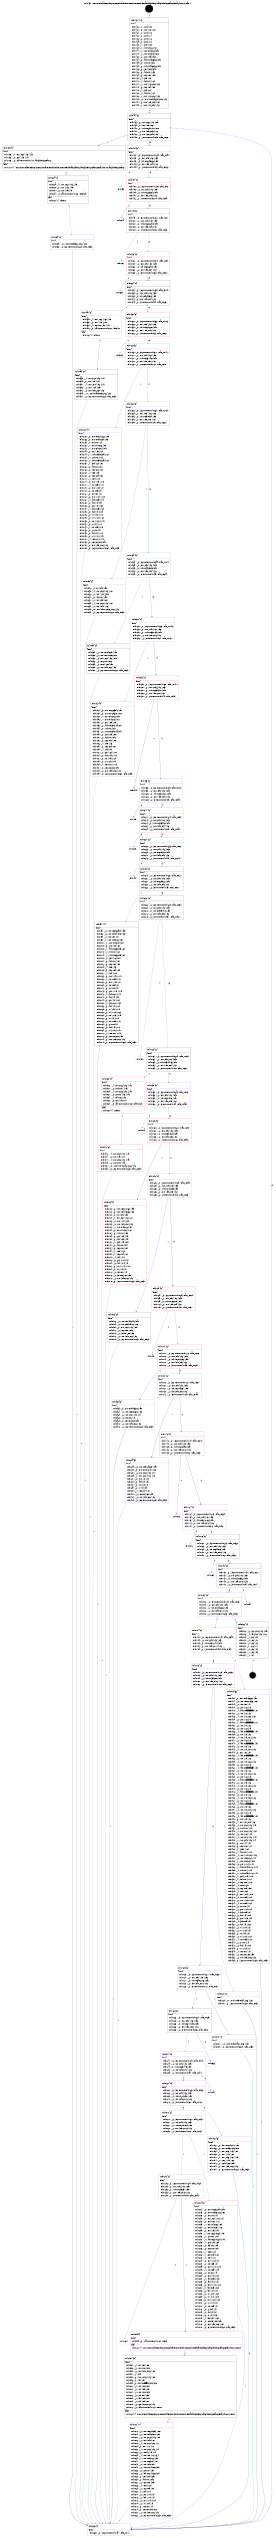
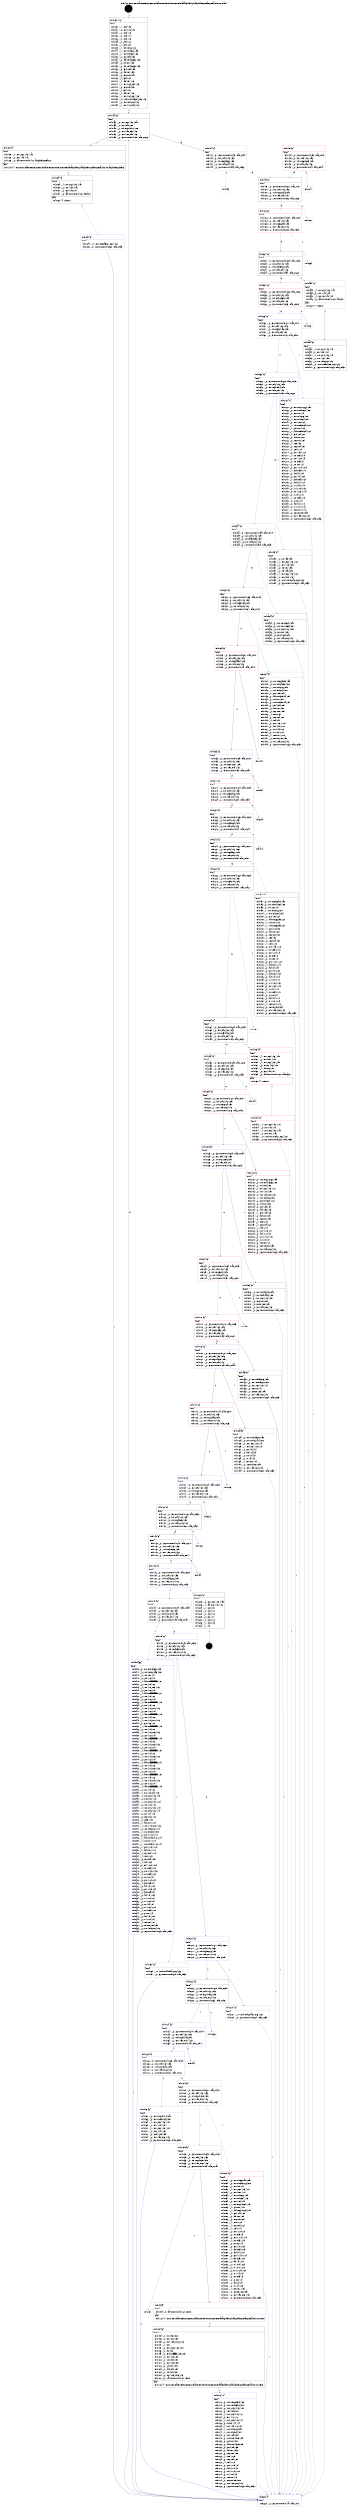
(149, 174) -> (253, 174)
